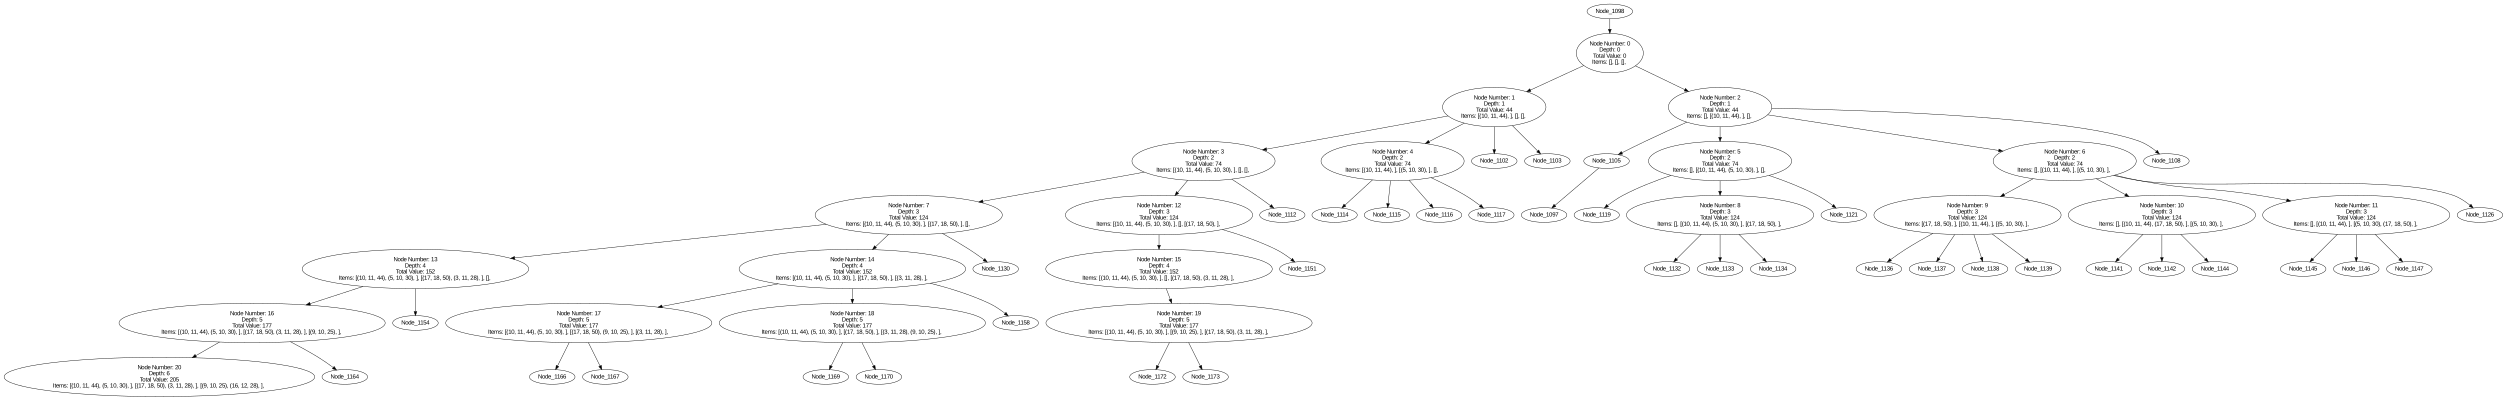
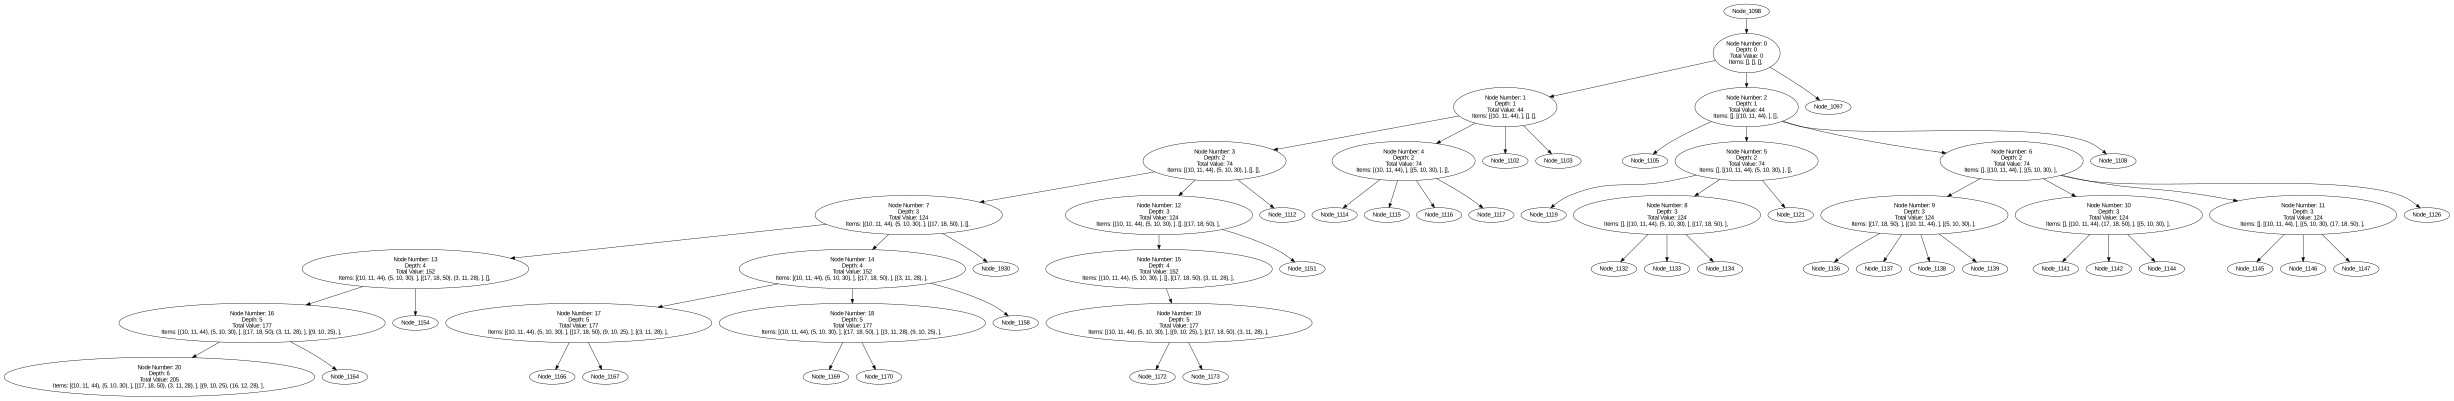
(1577, 187) -> (1794, 82)
(996, 269) -> (996, 269)
